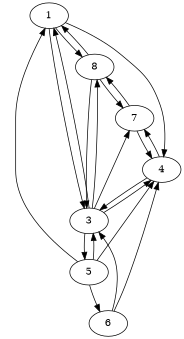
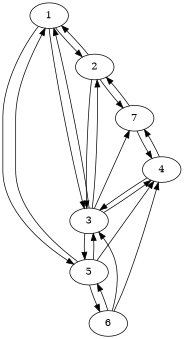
(95, 67) -> (95, 67)
(138, 70) -> (3, 152)
none -> (104, 300)
